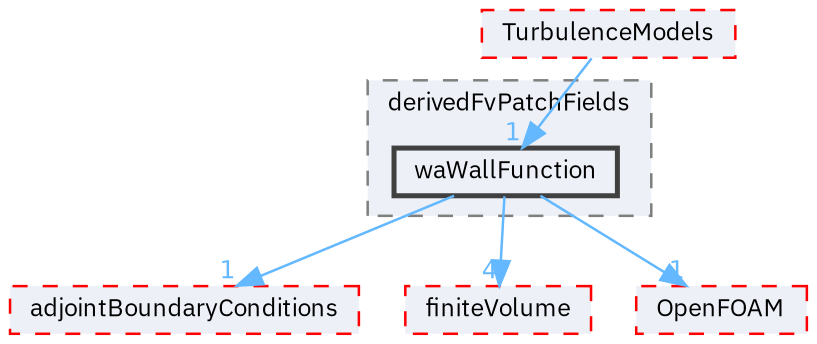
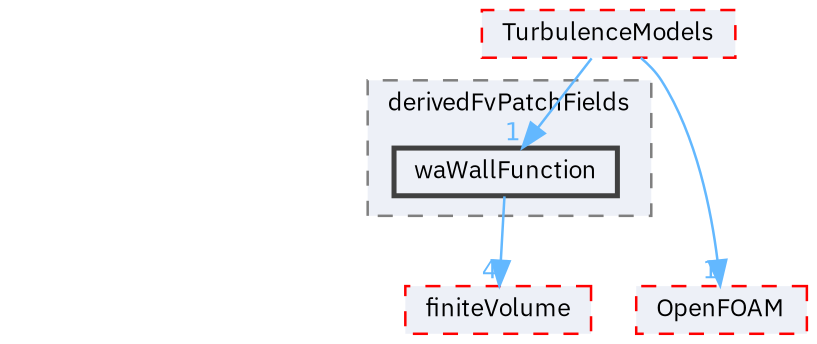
(602, 234) -> (694, 153)
(184, 310) -> none
